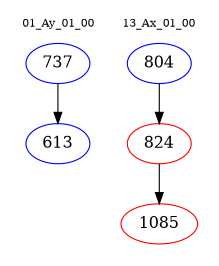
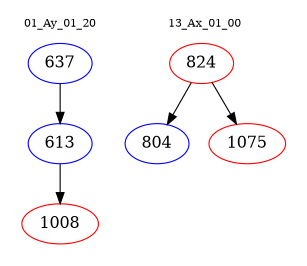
(58, 24) -> (60, 24)
(58, 63) -> (60, 63)
(159, 98) -> (182, 99)
none -> (60, 224)
(159, 224) -> (247, 144)
